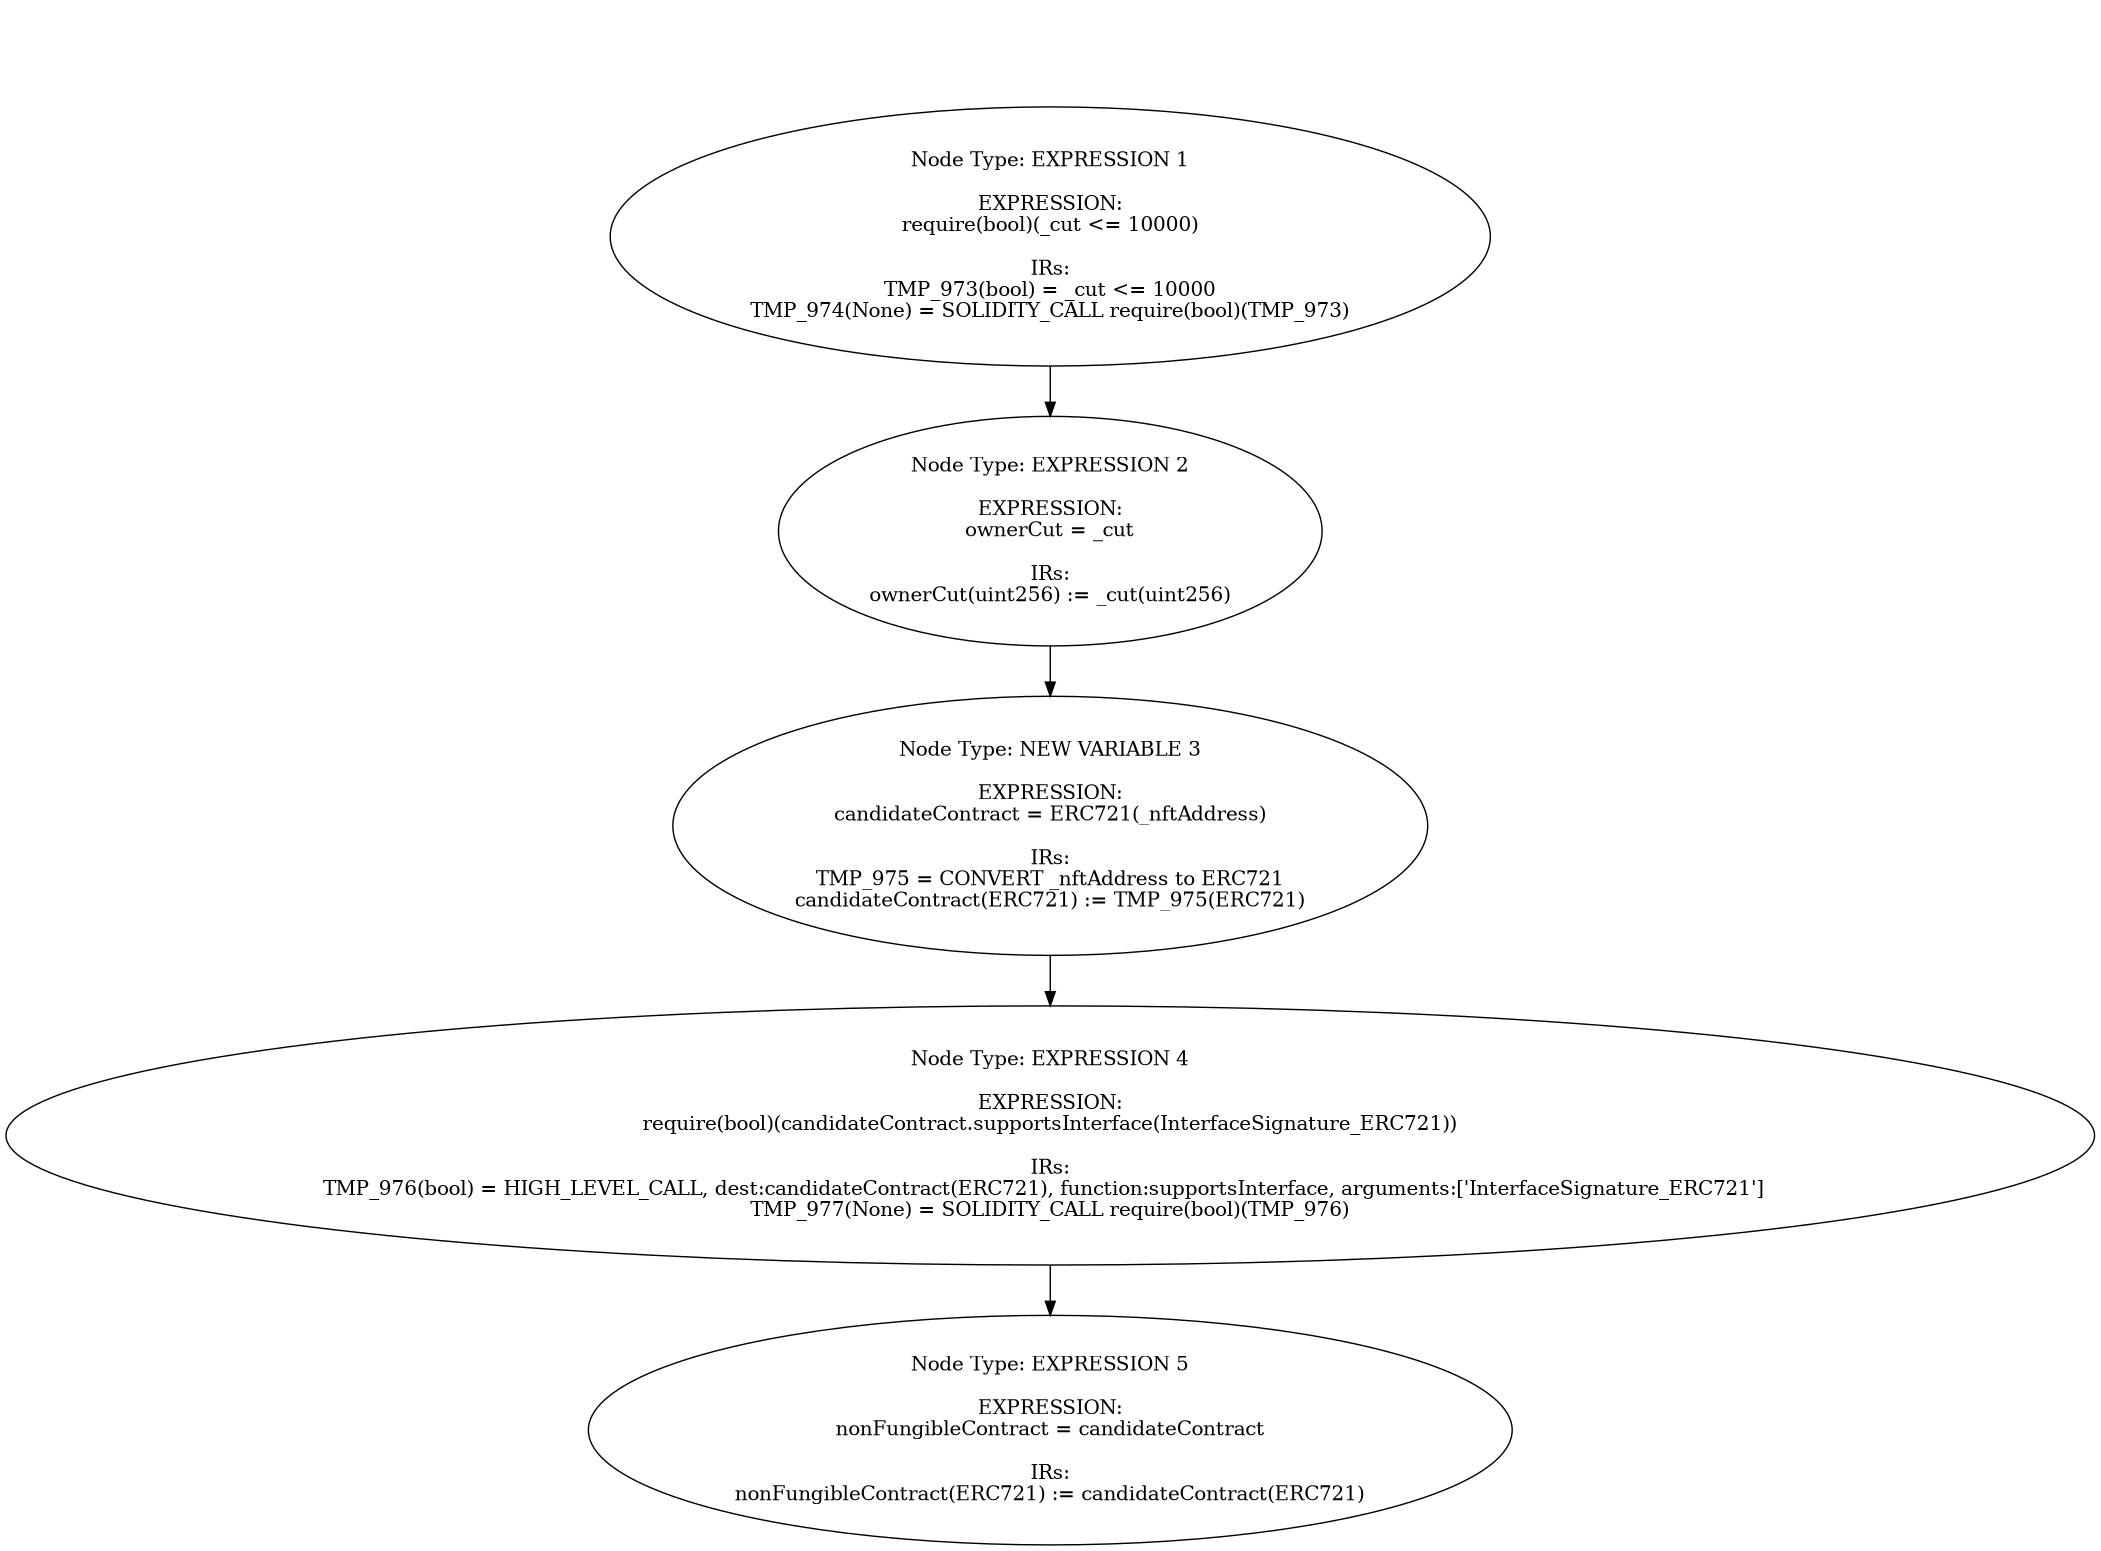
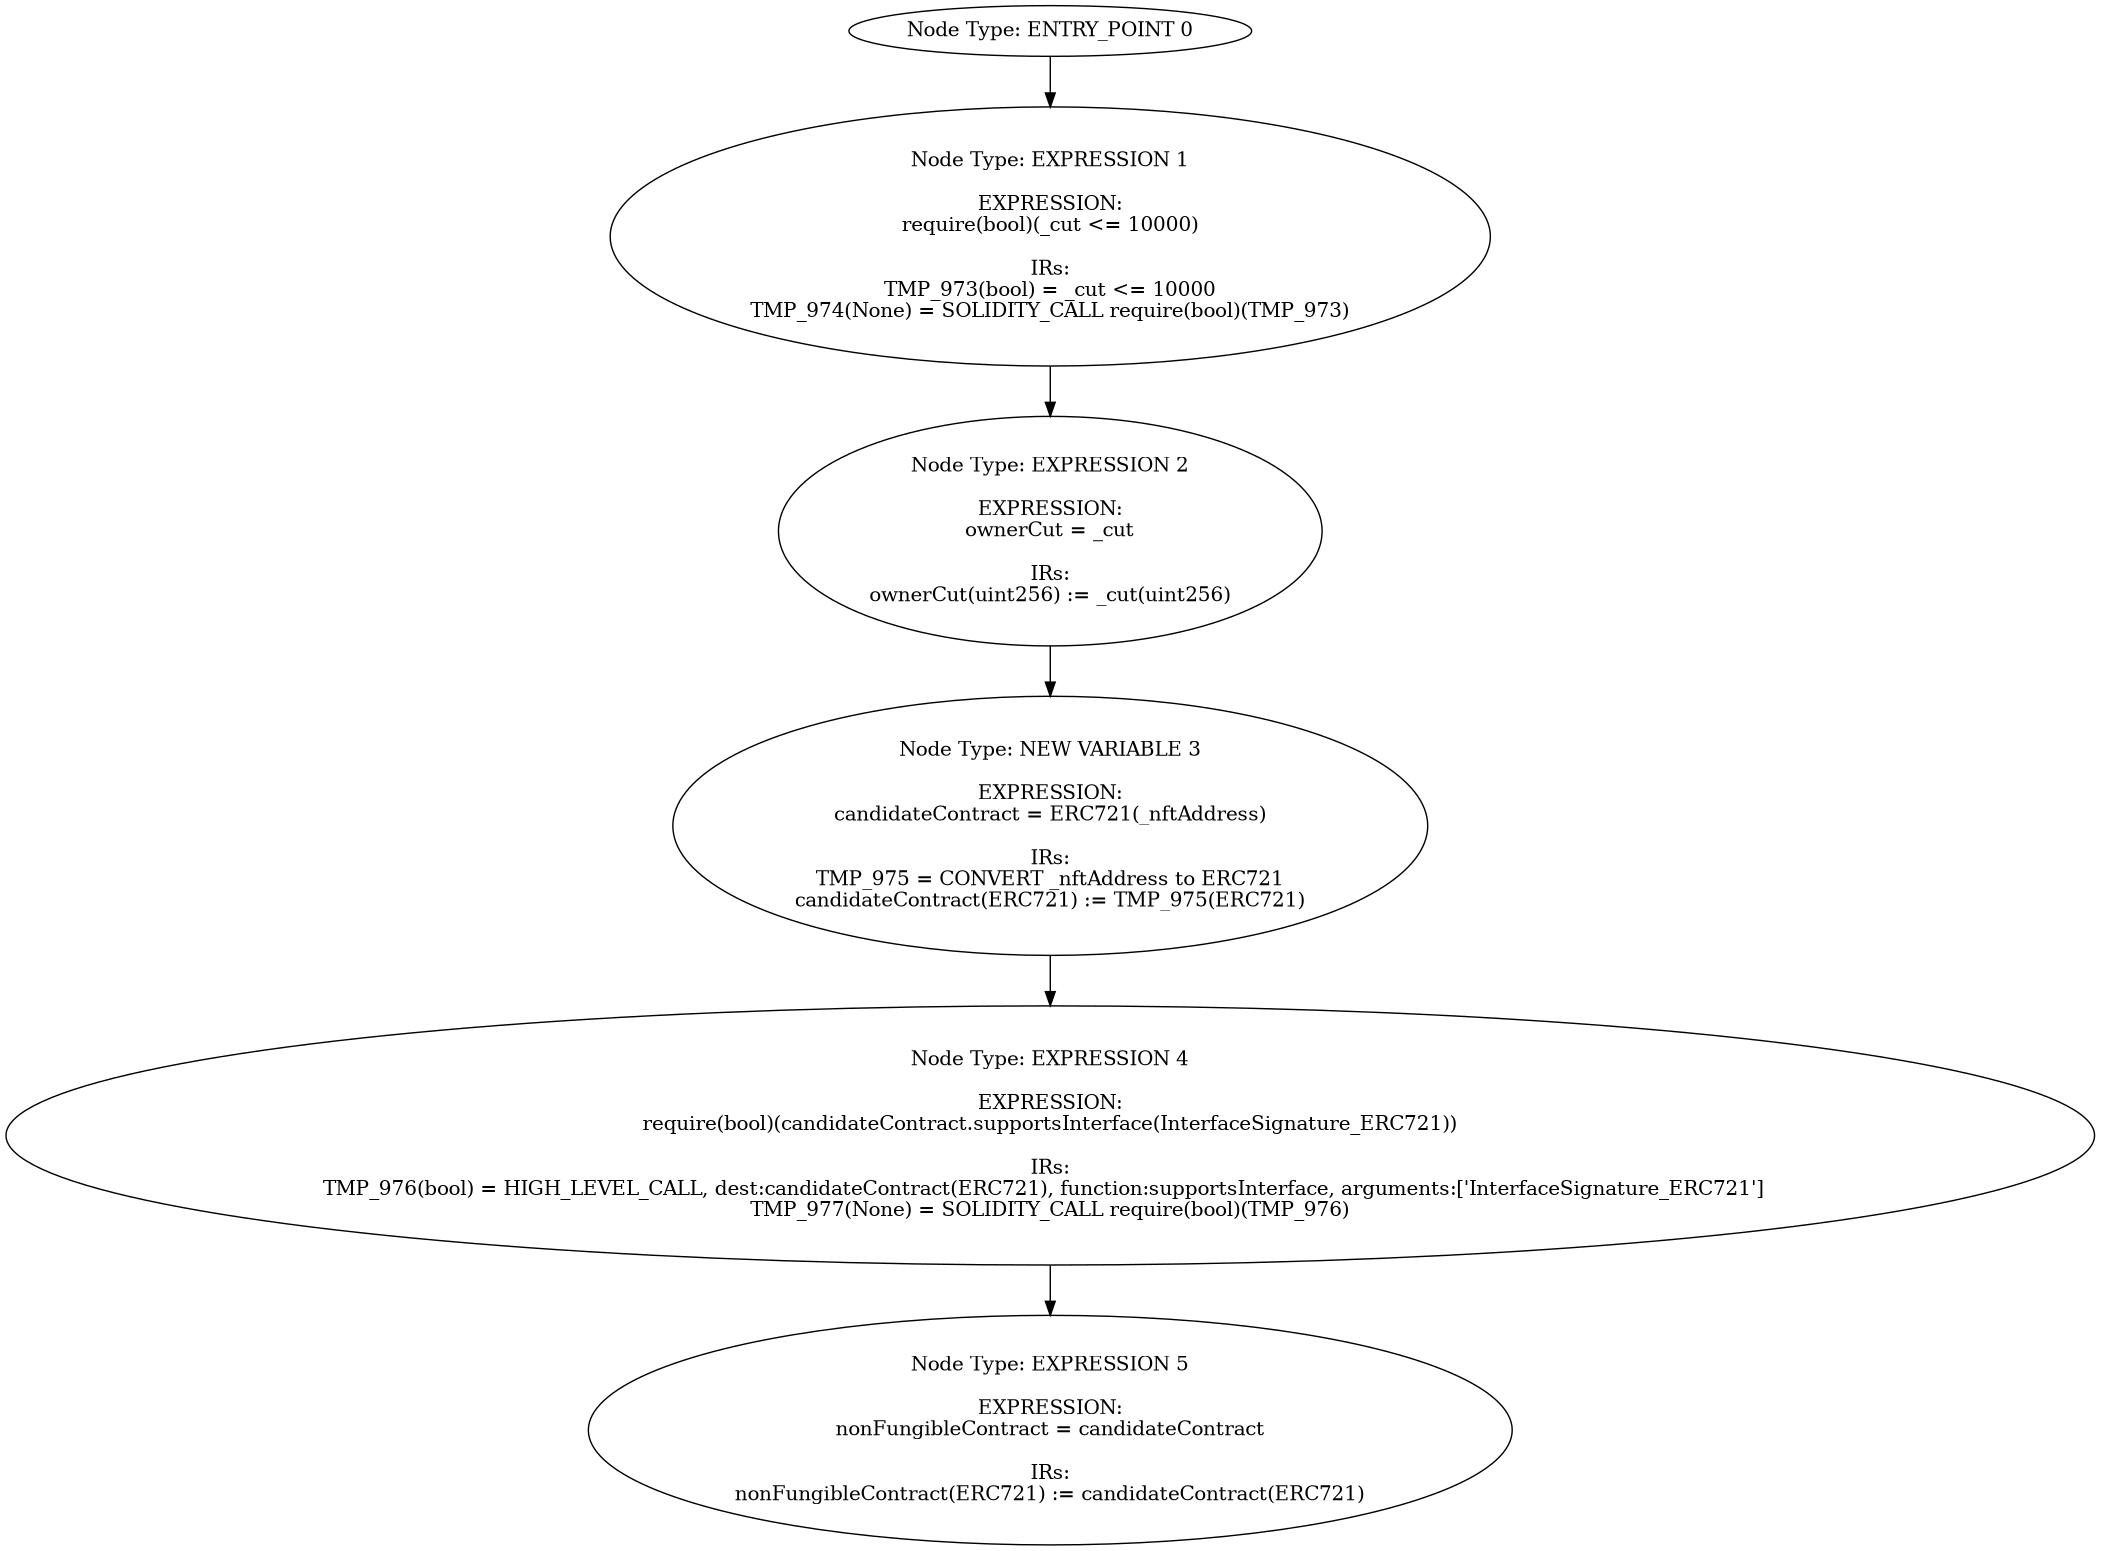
none -> (1050, 31)
